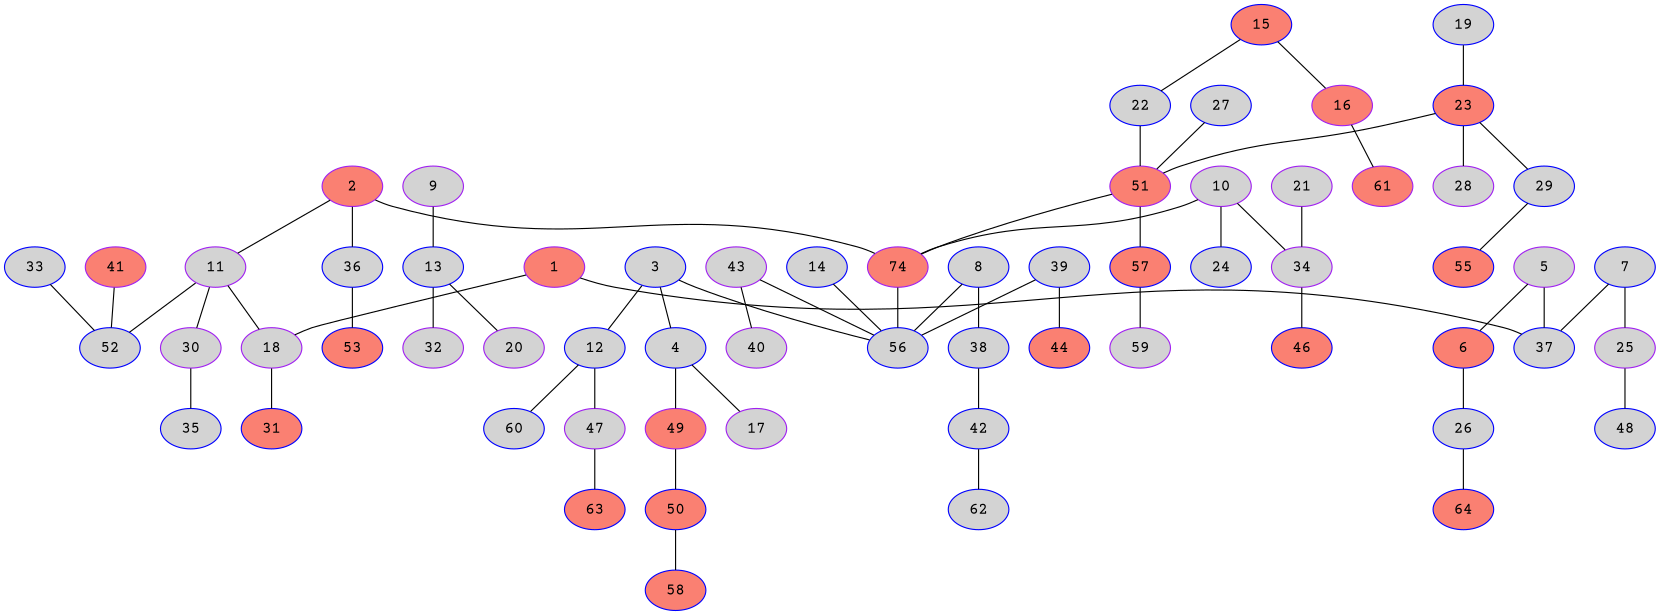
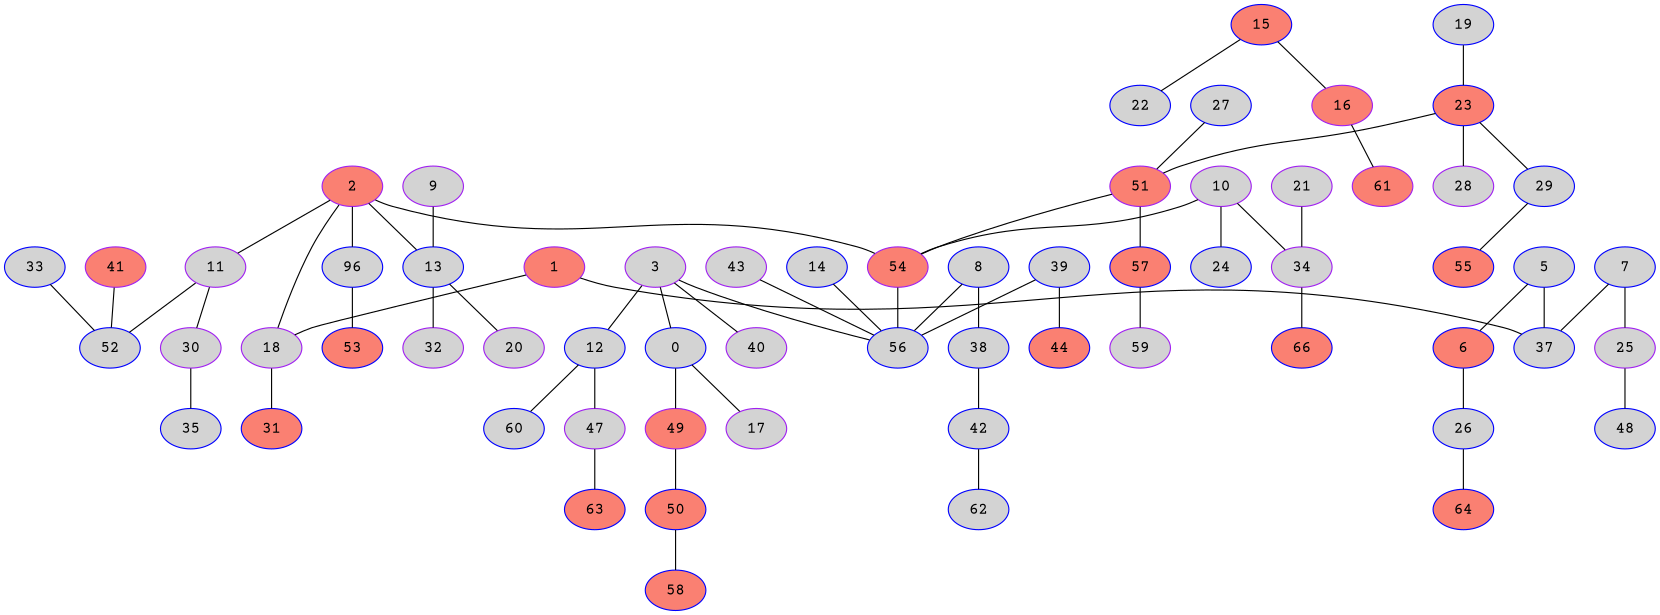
(1140, 146) -> none
none -> (393, 227)
(352, 267) -> (352, 267)
(655, 267) -> (655, 267)
(898, 267) -> (898, 267)
(1544, 267) -> (1544, 267)
(244, 308) -> (304, 264)
(748, 313) -> (706, 308)
(676, 348) -> (676, 348)
(1302, 348) -> (1302, 348)
